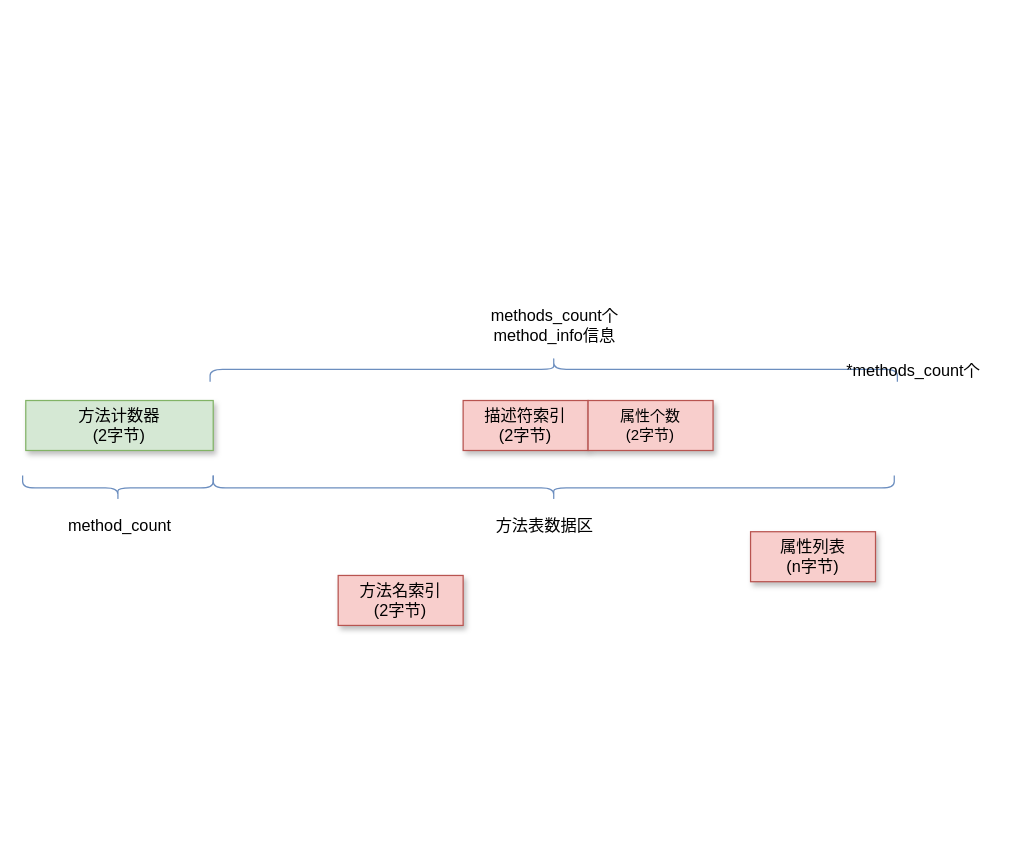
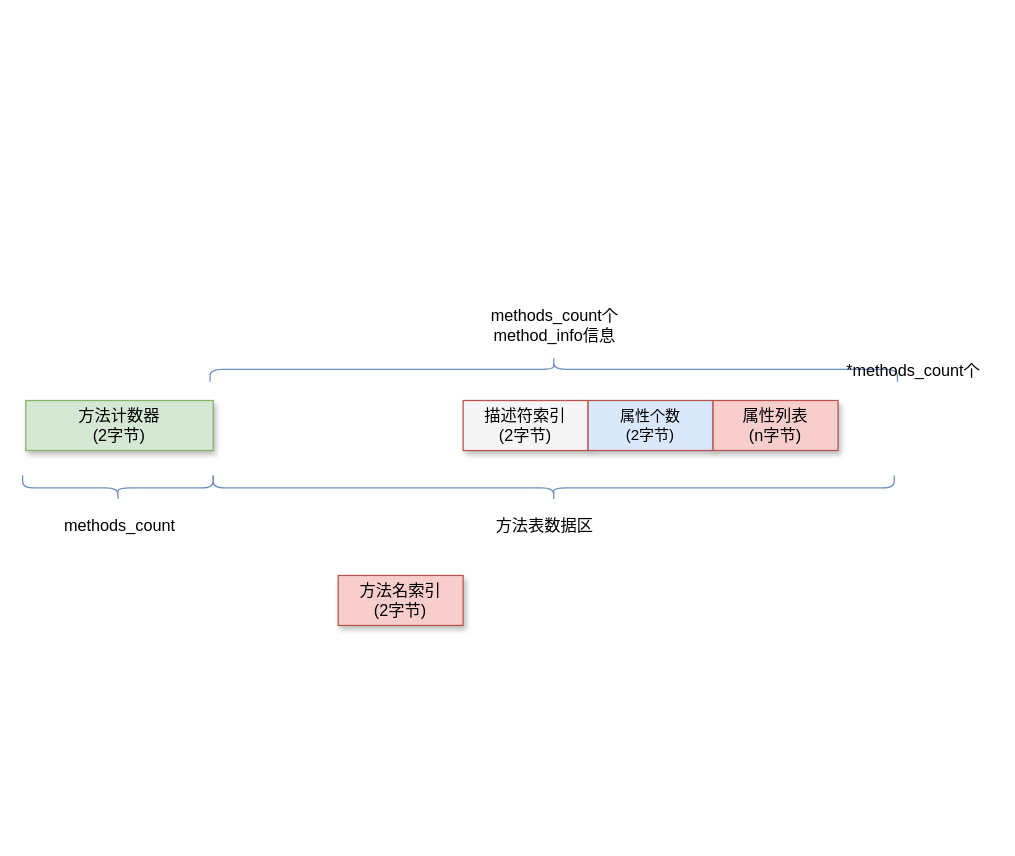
(526, 426) -> (526, 426)
(651, 426) -> (651, 426)
(120, 526) -> (120, 526)
(813, 557) -> (776, 426)
